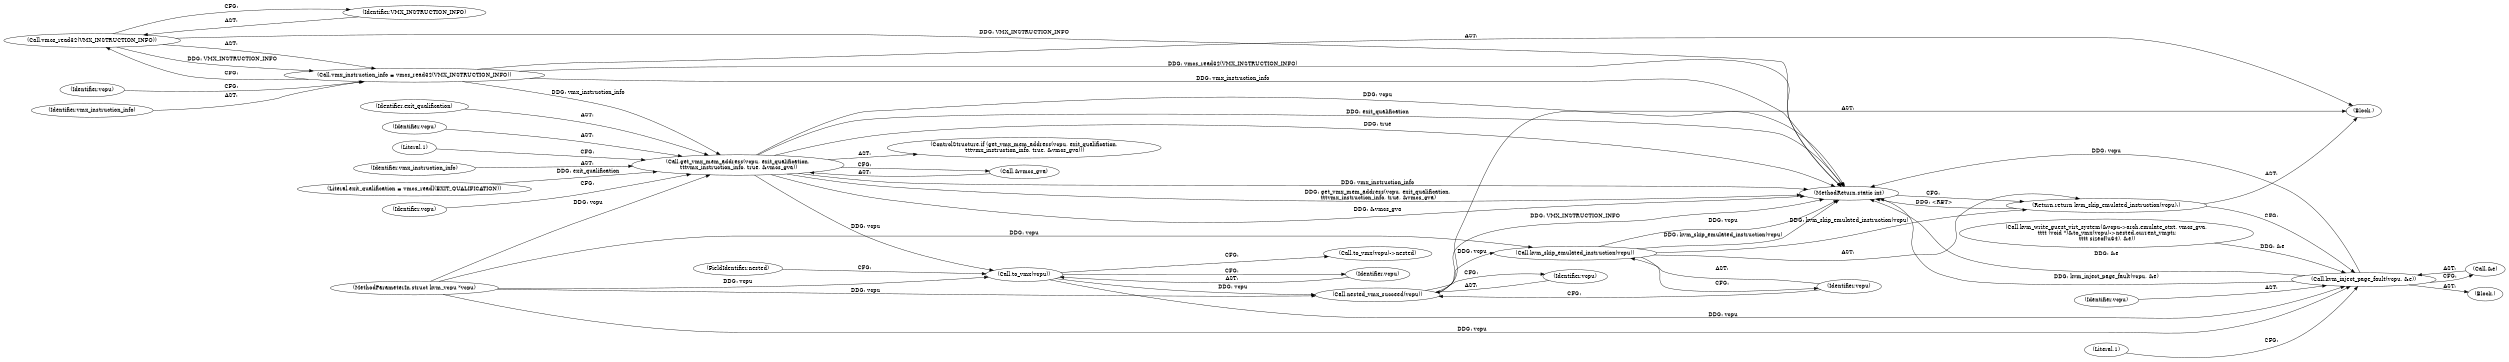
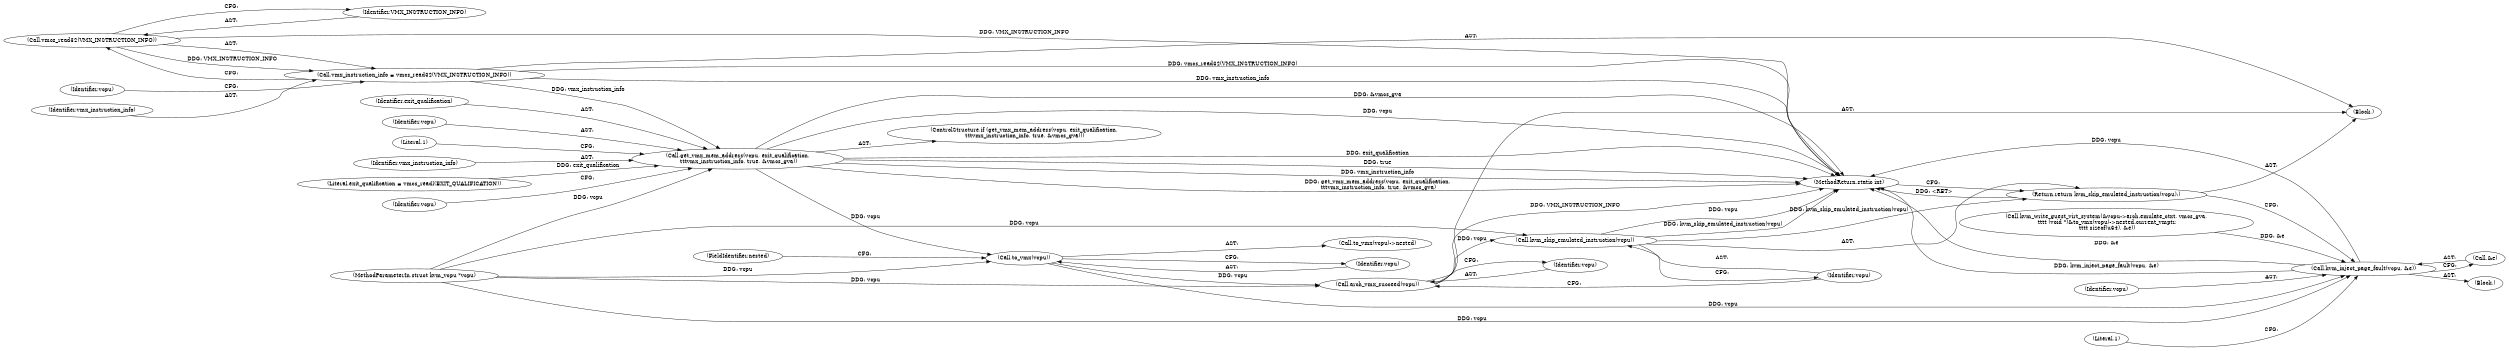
(1024, 172) -> none
(1233, 255) -> (1233, 244)
(1378, 295) -> (1378, 285)
